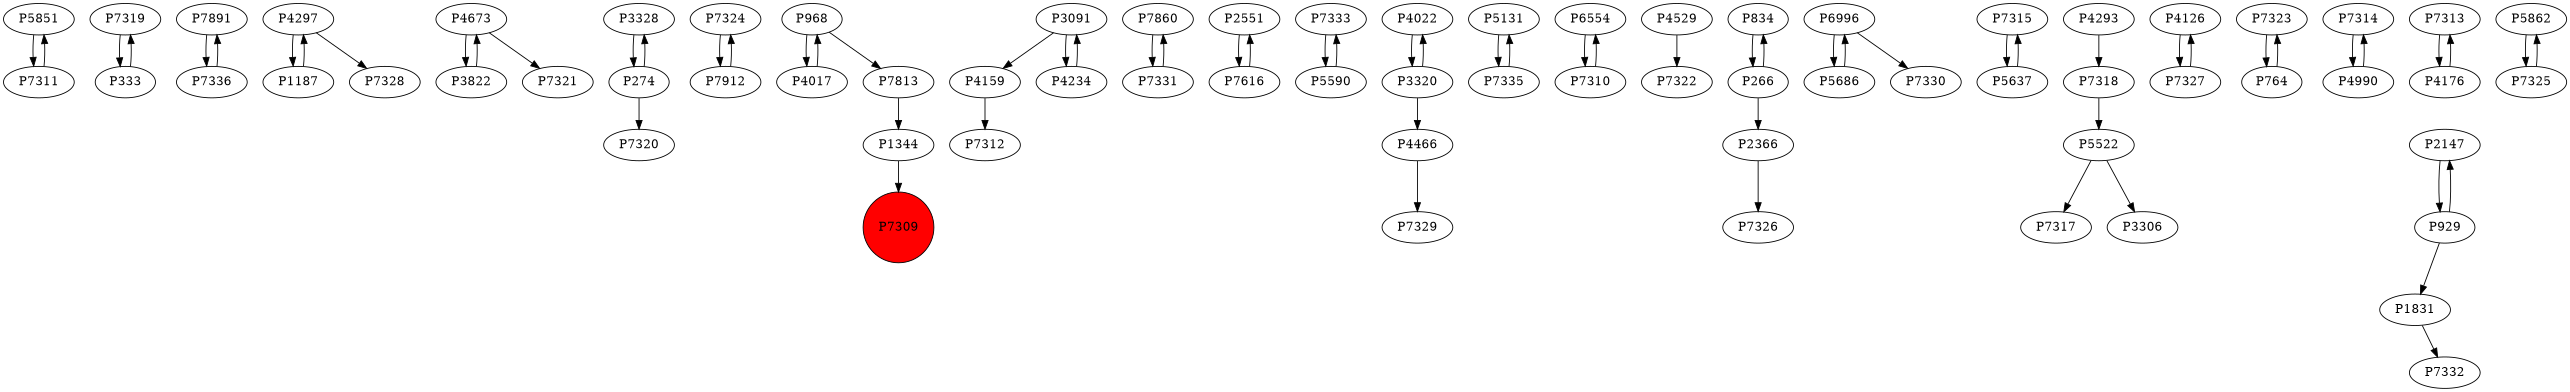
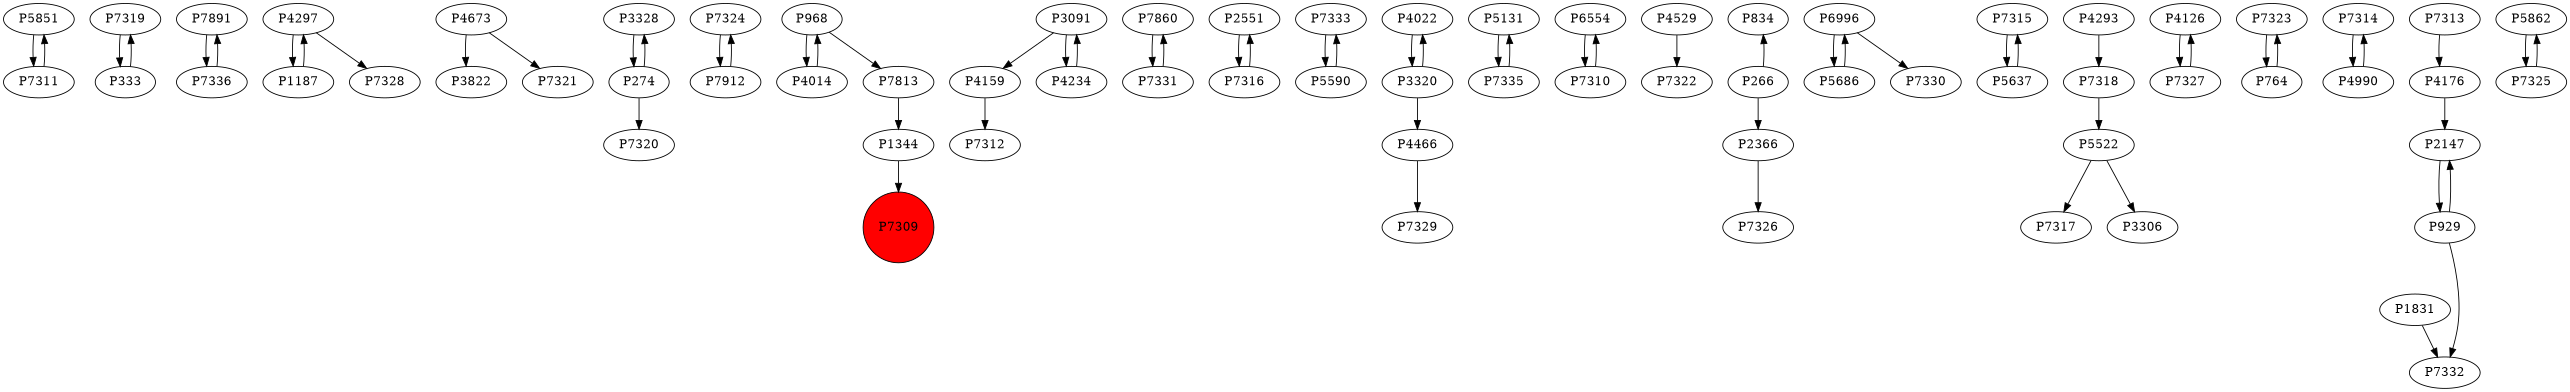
(1752, 46) -> none
(477, 55) -> none
(2451, 55) -> (2445, 109)
(812, 82) -> (812, 82)
(1244, 82) -> (1244, 82)
(2432, 264) -> (2459, 296)
